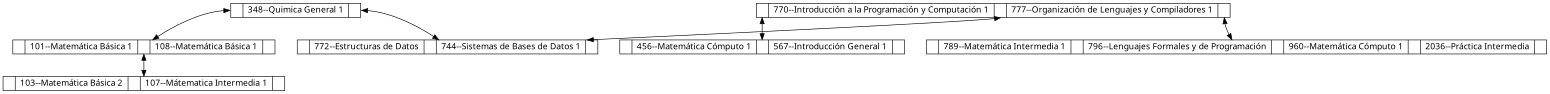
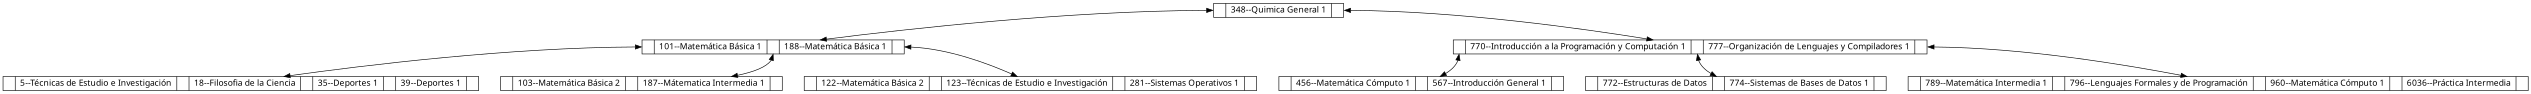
(402, 20) -> (1499, 19)
(206, 47) -> (836, 47)
(511, 47) -> (1799, 83)
(1477, 47) -> (2459, 83)
(206, 83) -> (704, 83)
none -> (241, 84)
none -> (1030, 84)
